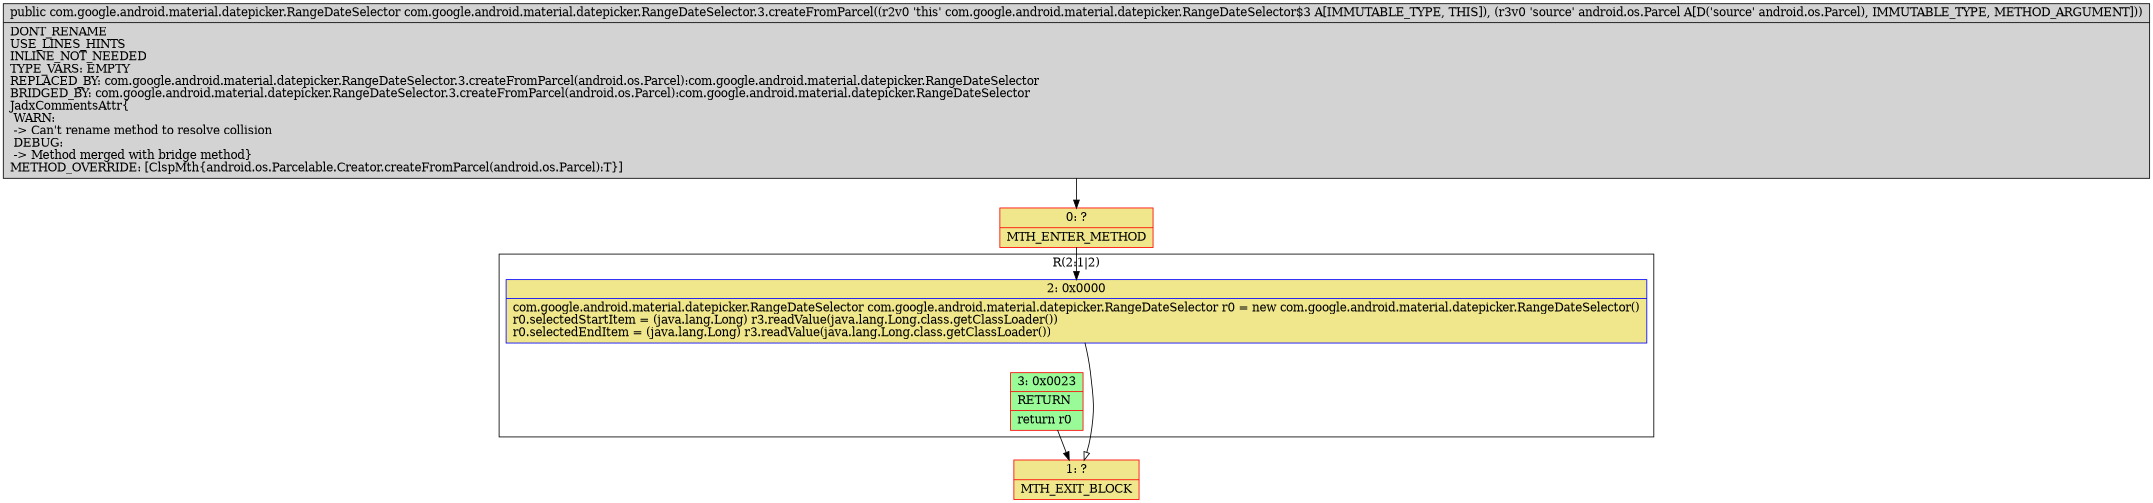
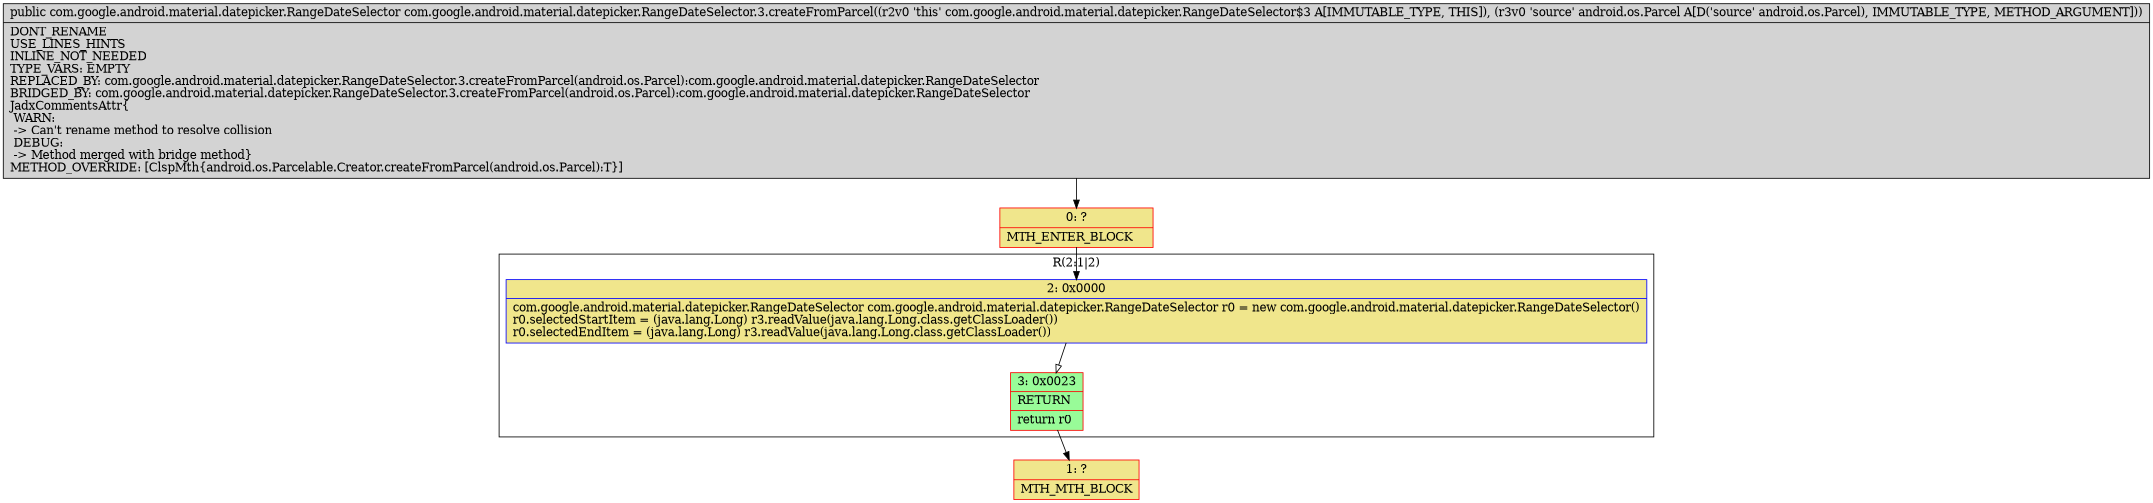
(1076, 237) -> (1070, 237)
(1093, 397) -> (1062, 354)
(1076, 489) -> (1076, 489)
